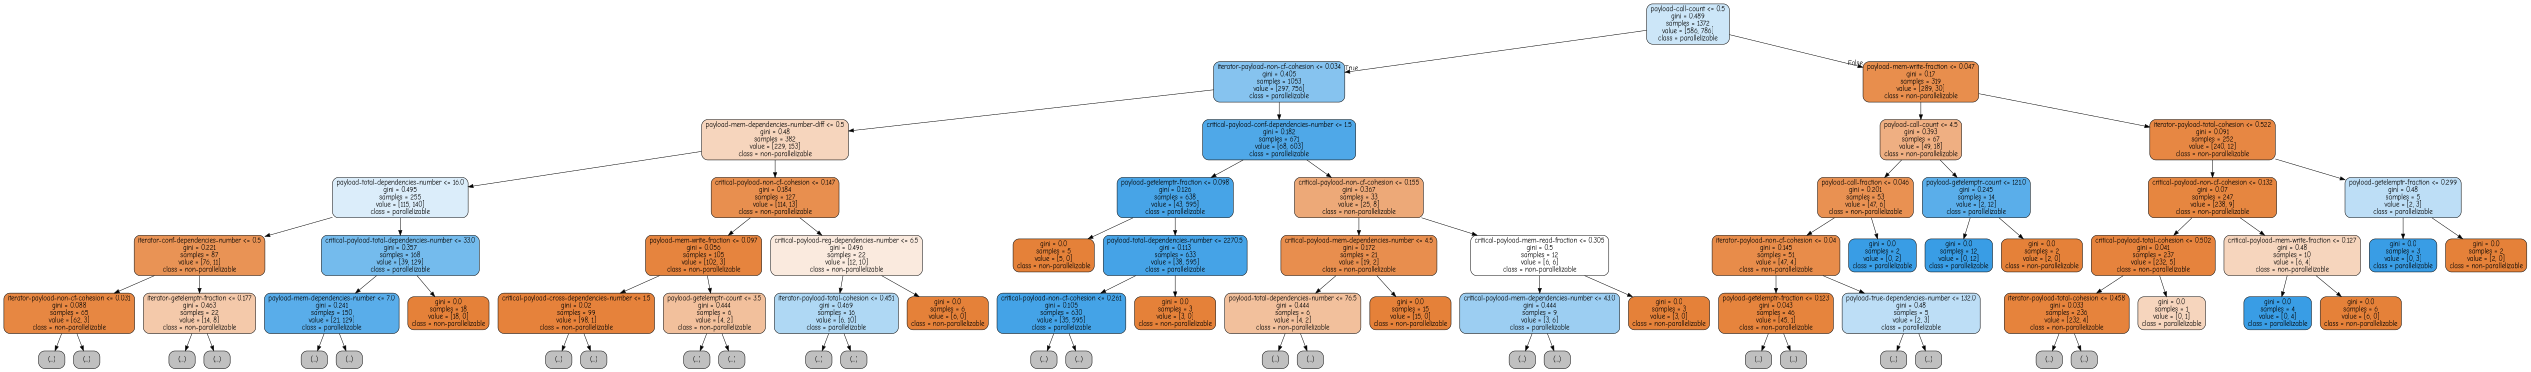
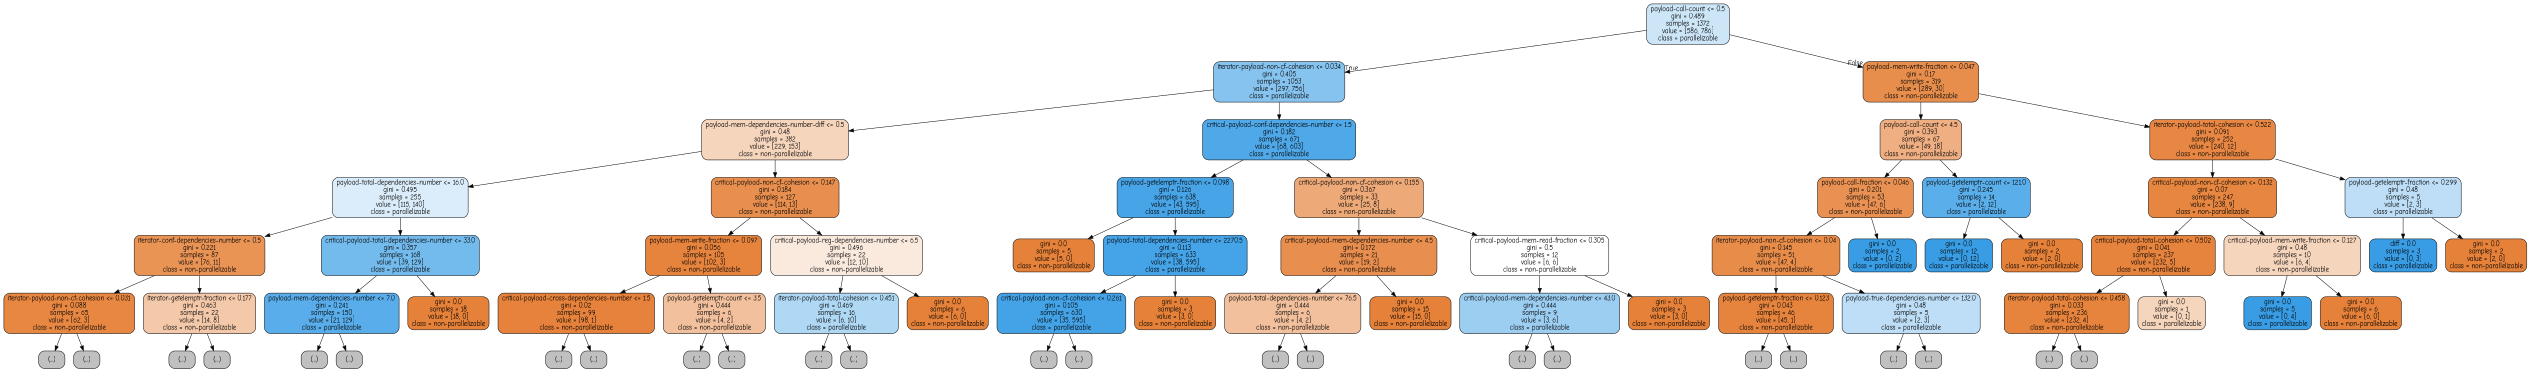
(2403, 255) -> (2403, 255)
(2278, 313) -> (2278, 313)
